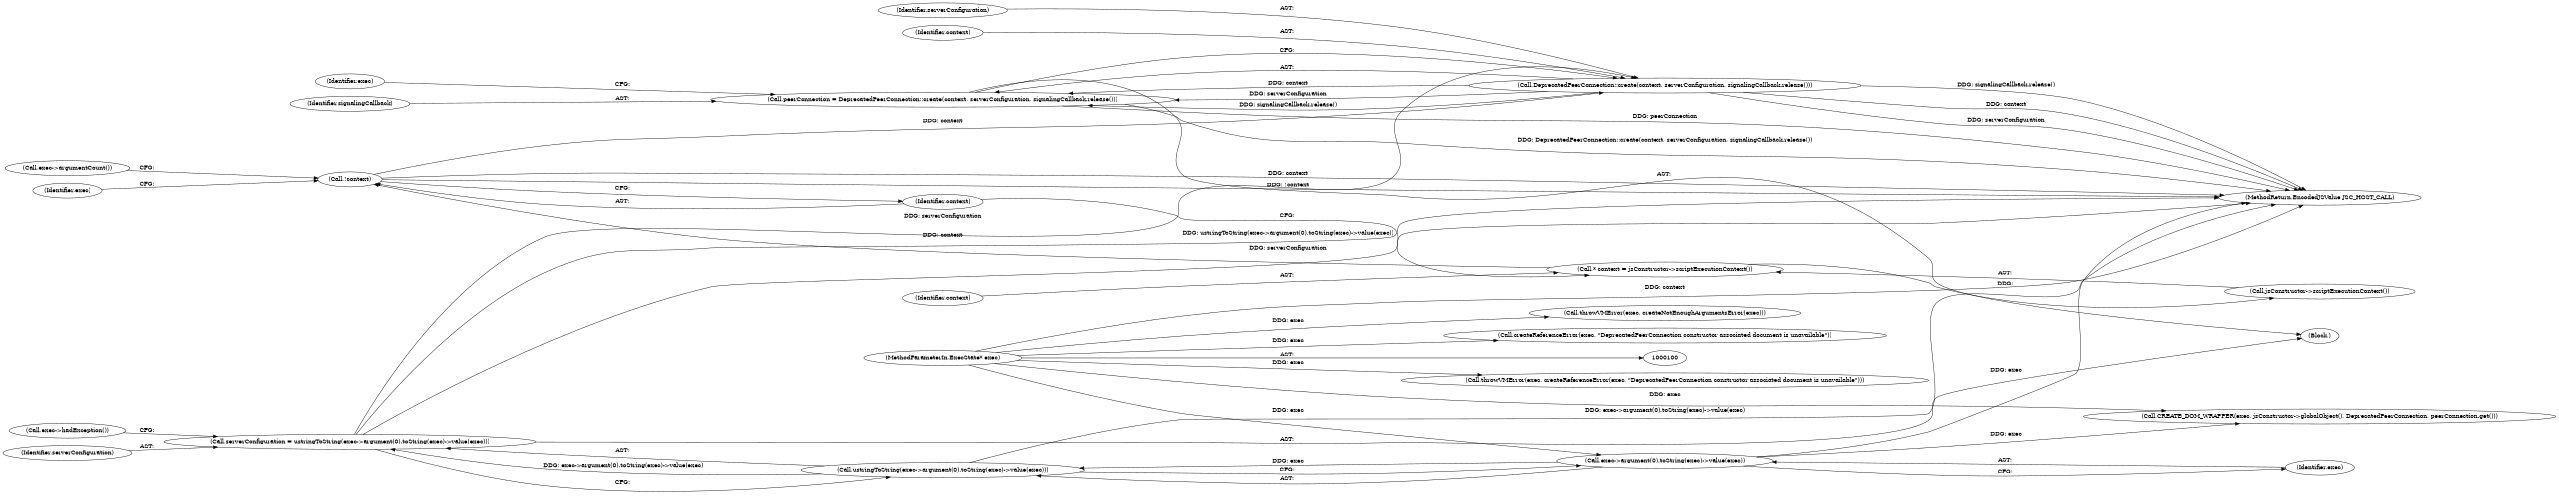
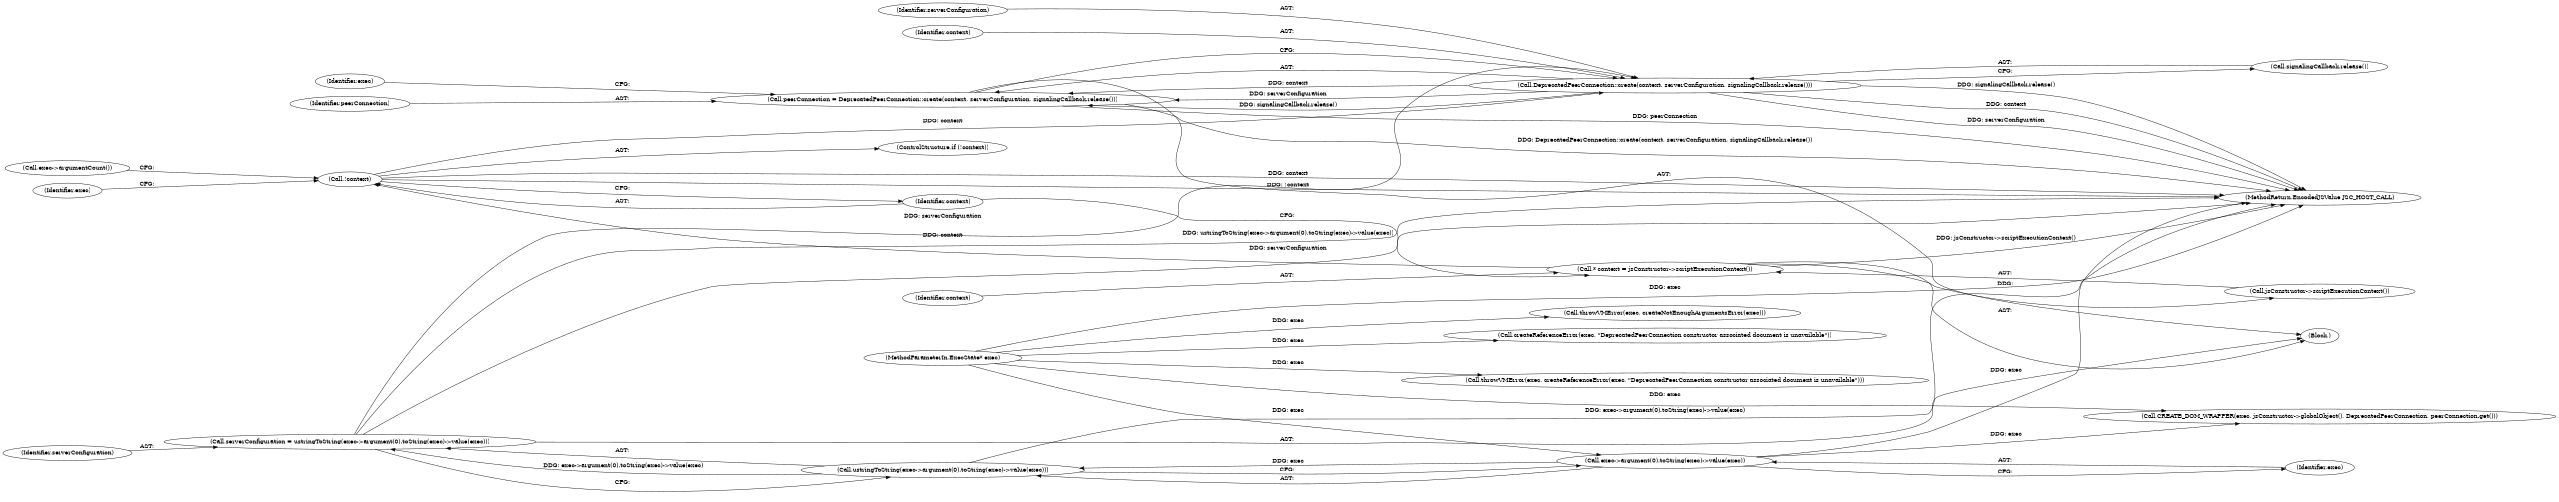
none -> (2320, 67)
(350, 104) -> (350, 104)
none -> (943, 148)
none -> (2028, 247)
(1665, 288) -> (1665, 288)
none -> (2003, 350)
(1665, 358) -> none
(67, 431) -> none
